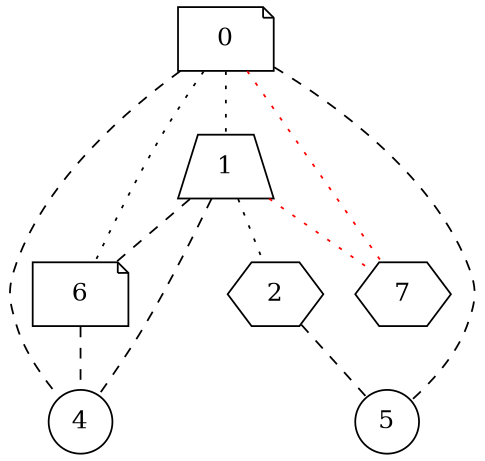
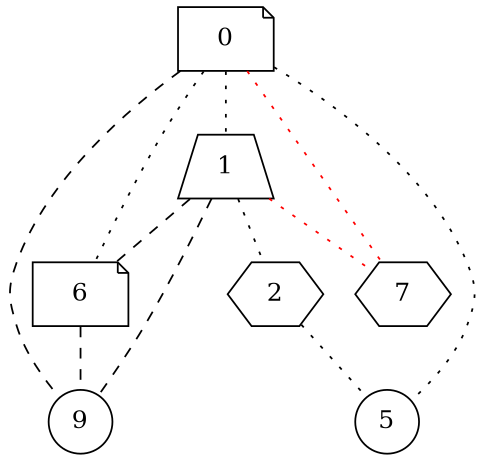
(438, 211) -> (438, 211)
(334, 361) -> (334, 361)
(81, 422) -> (81, 422)
